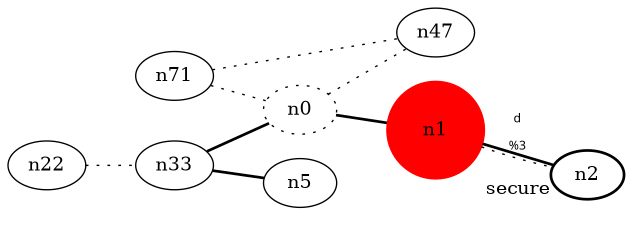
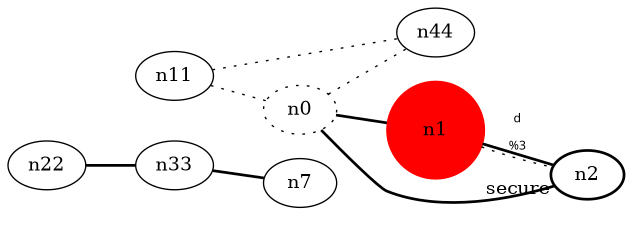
(436, 33) -> (436, 33)
(175, 76) -> (175, 76)
(238, 137) -> (426, 201)
(111, 165) -> (111, 165)
(300, 183) -> (300, 183)
